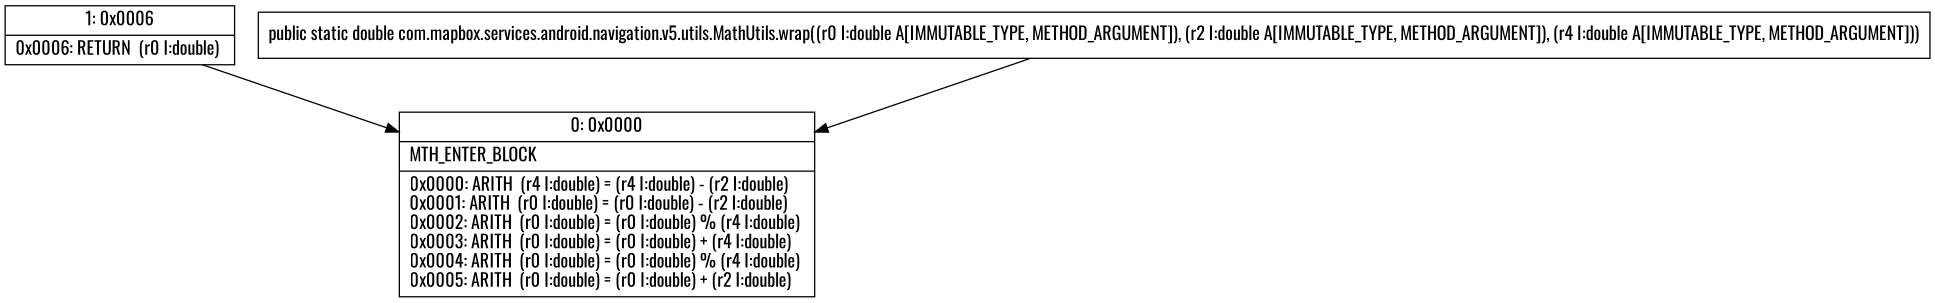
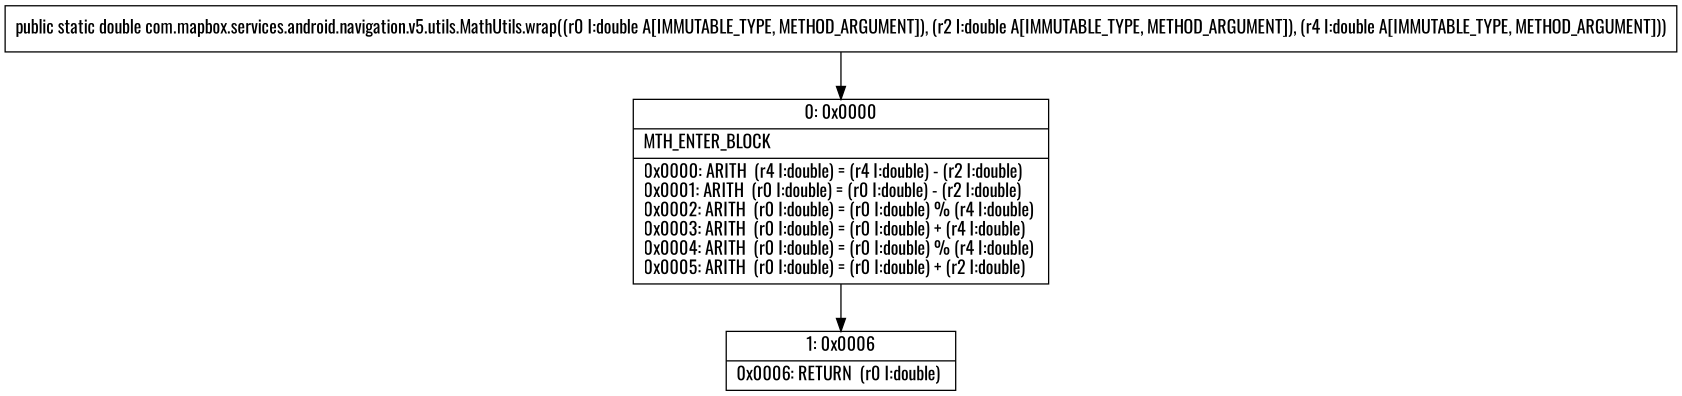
(295, 96) -> (841, 301)
